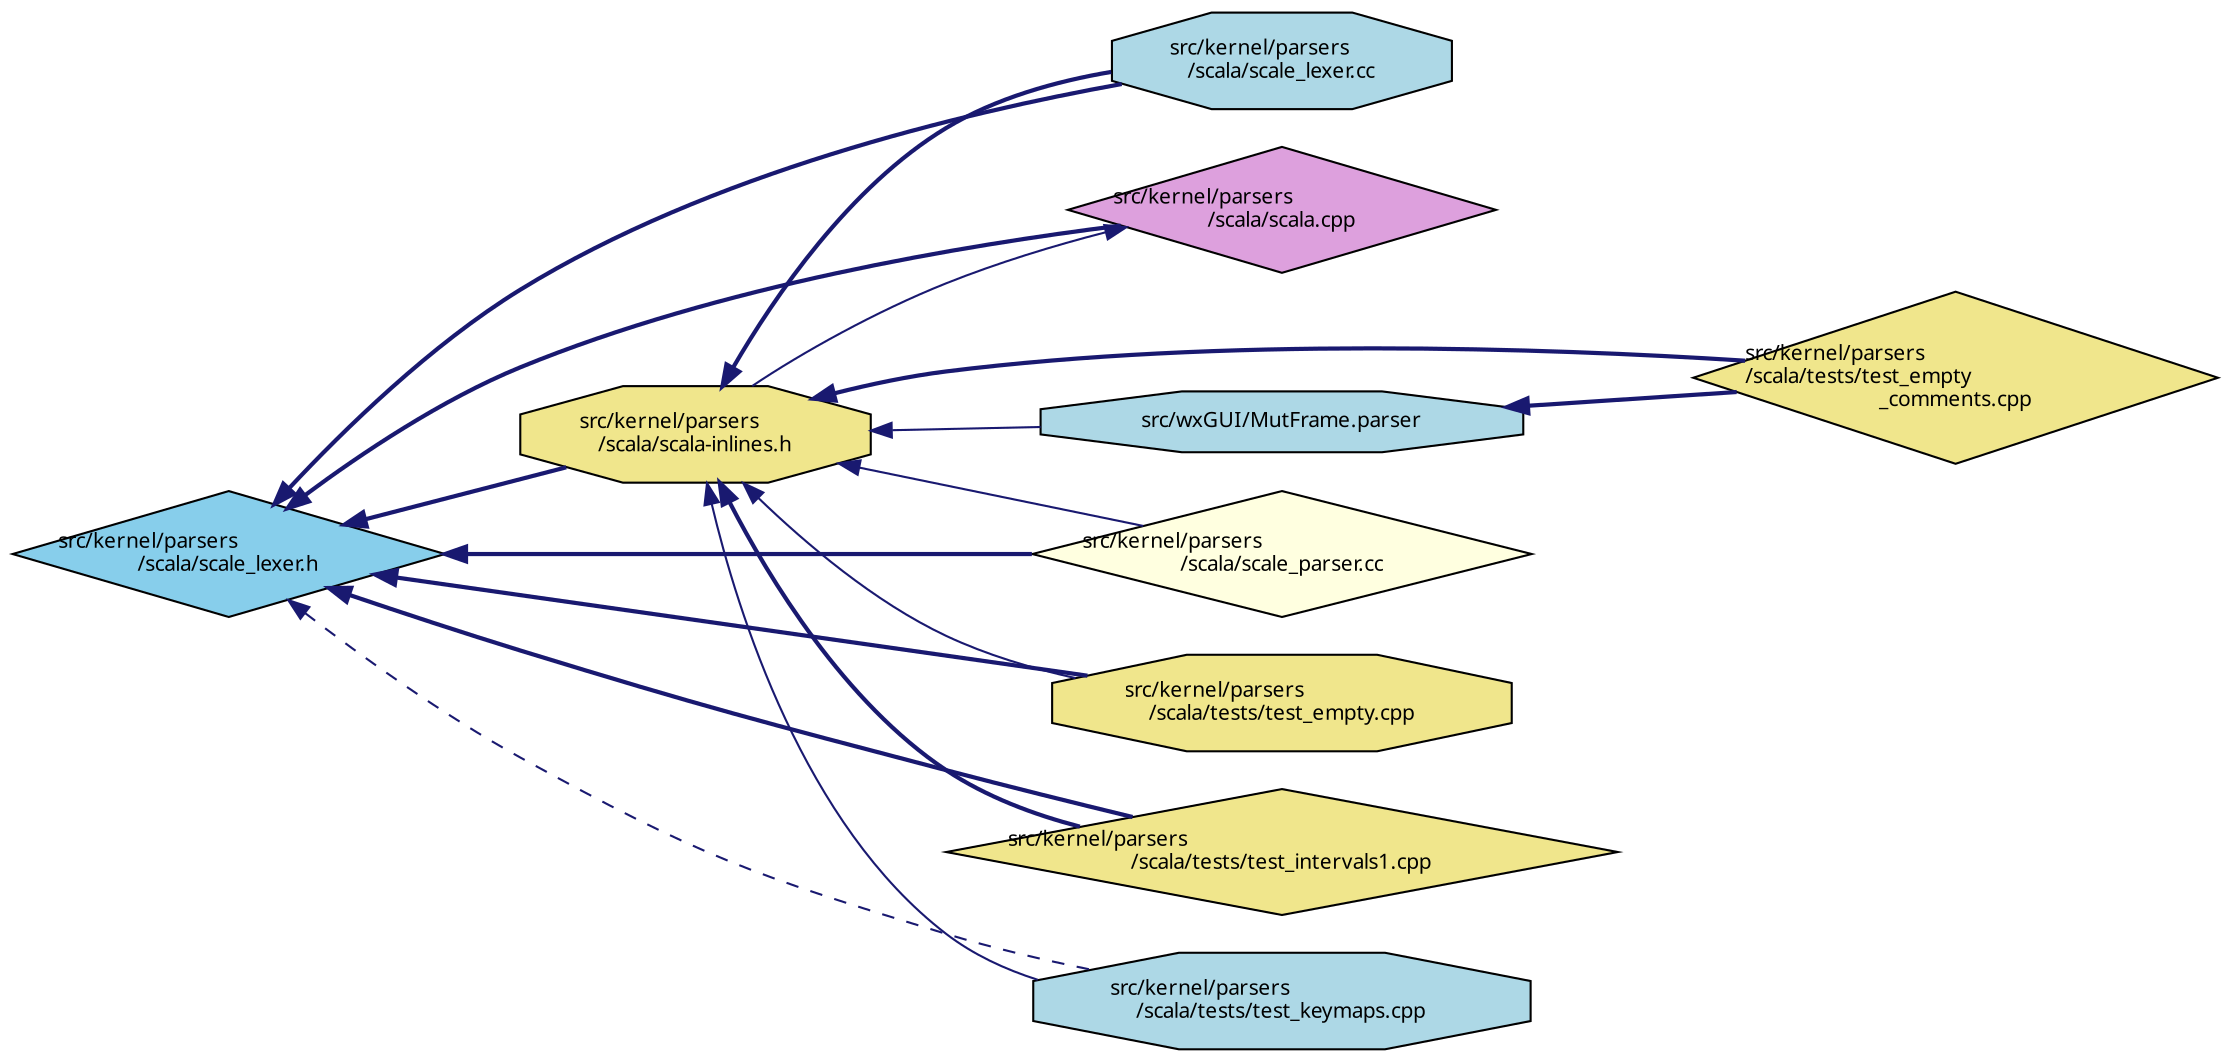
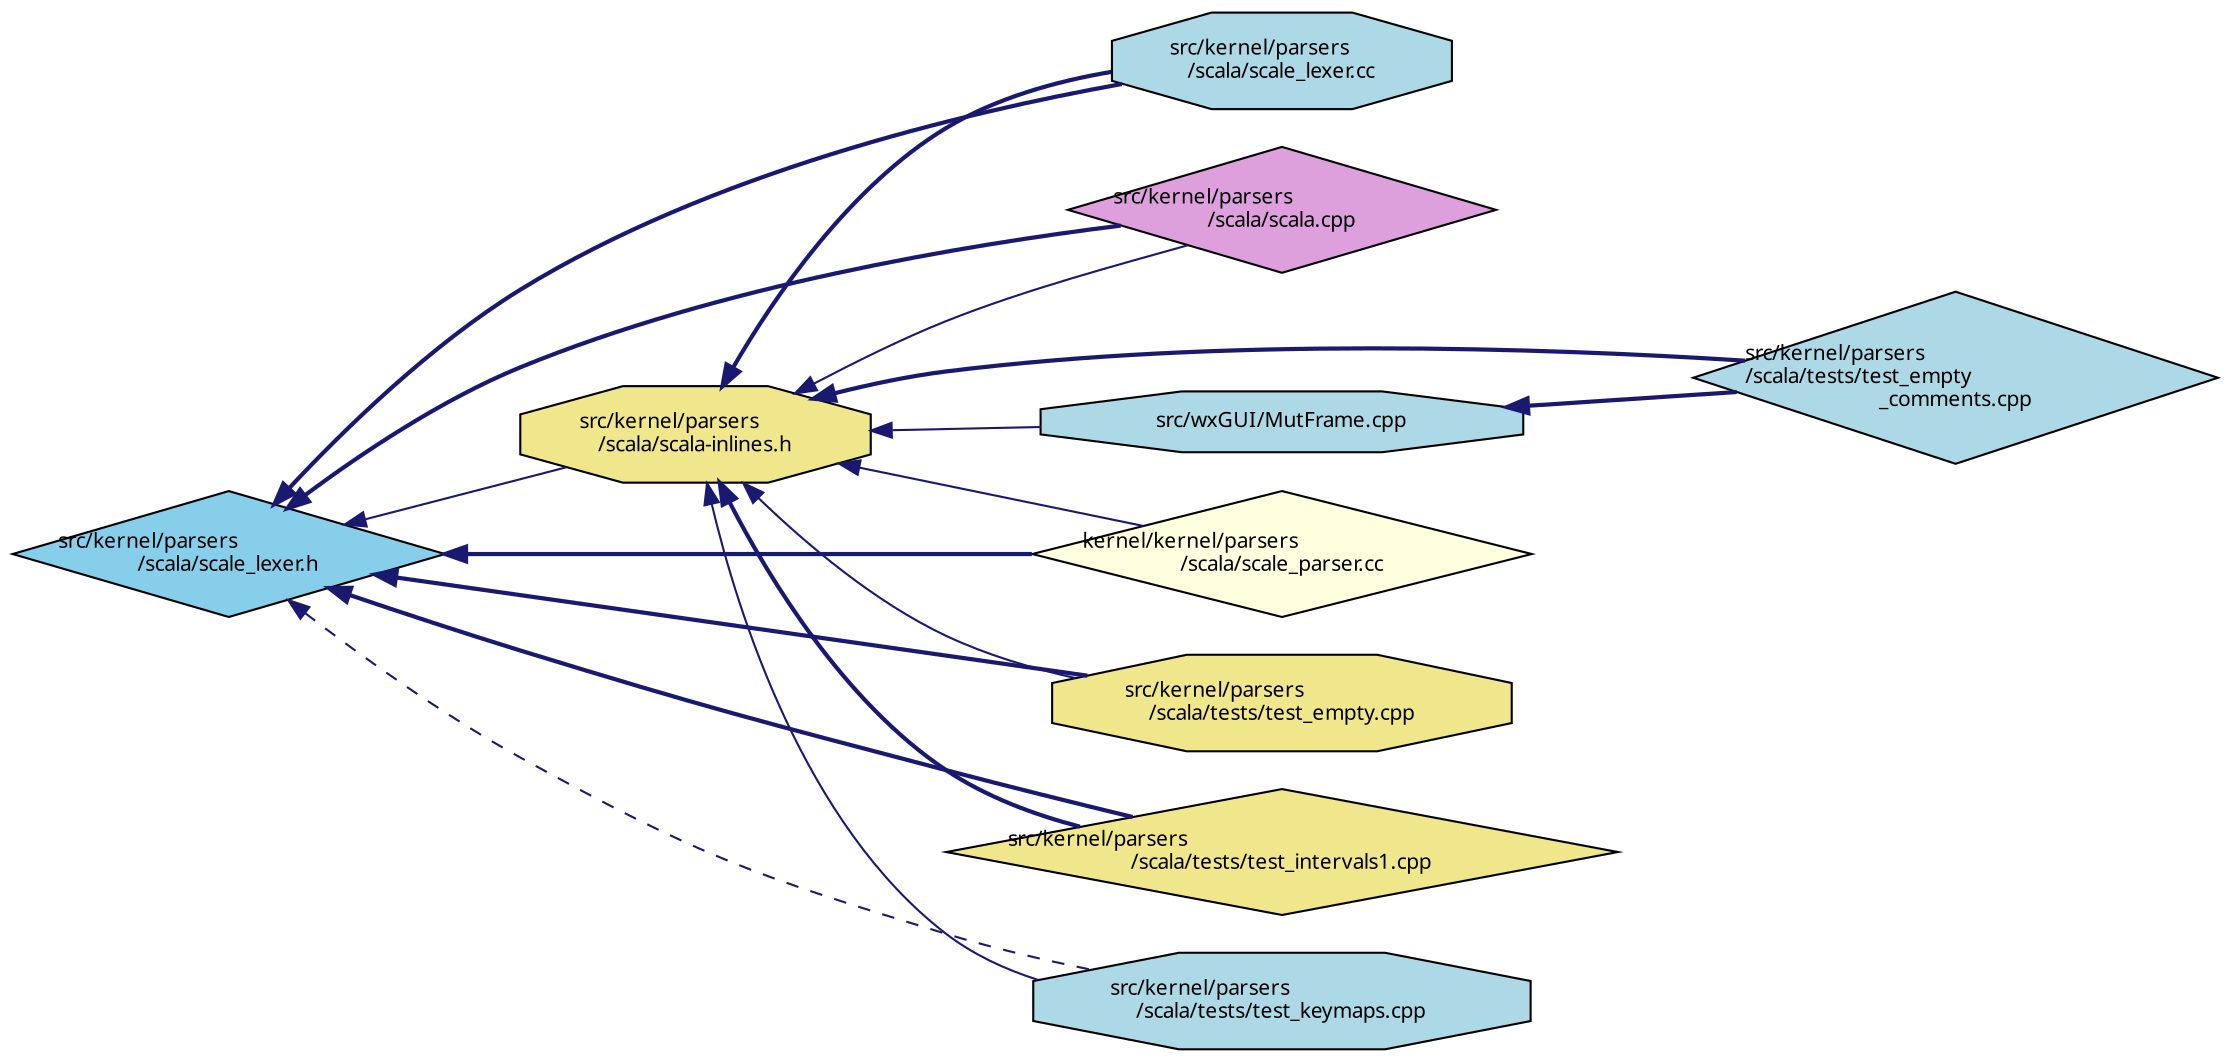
(922, 293) -> (996, 303)
(1956, 378) -> (1956, 378)
(1282, 422) -> (1282, 422)
(466, 493) -> (466, 493)
(1282, 554) -> (1282, 554)
